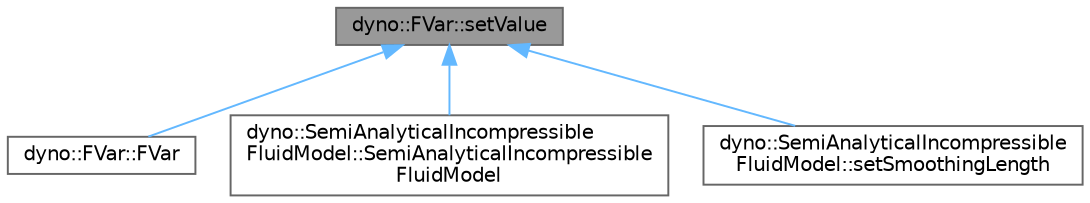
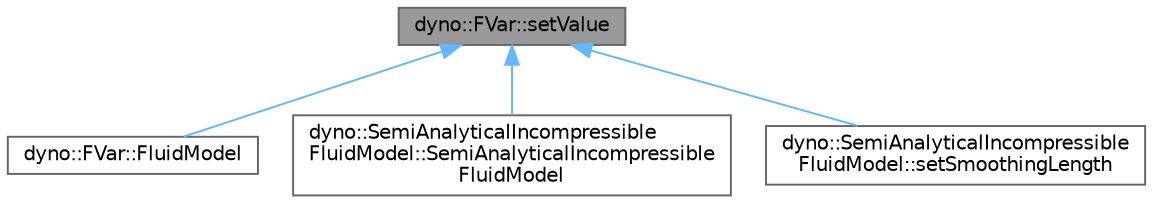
(102, 155) -> (133, 155)
